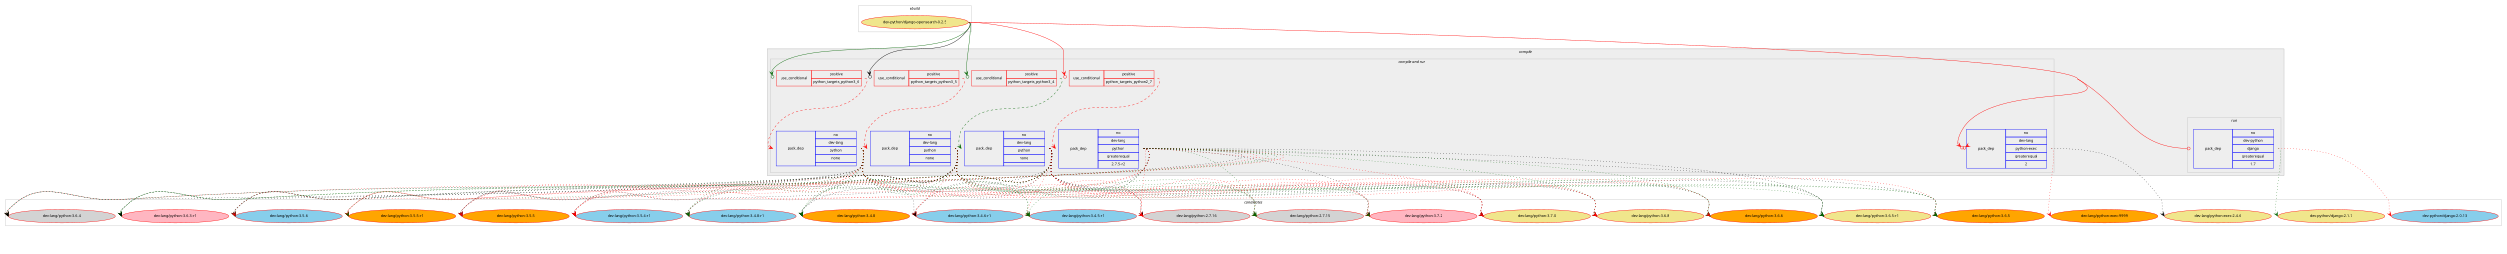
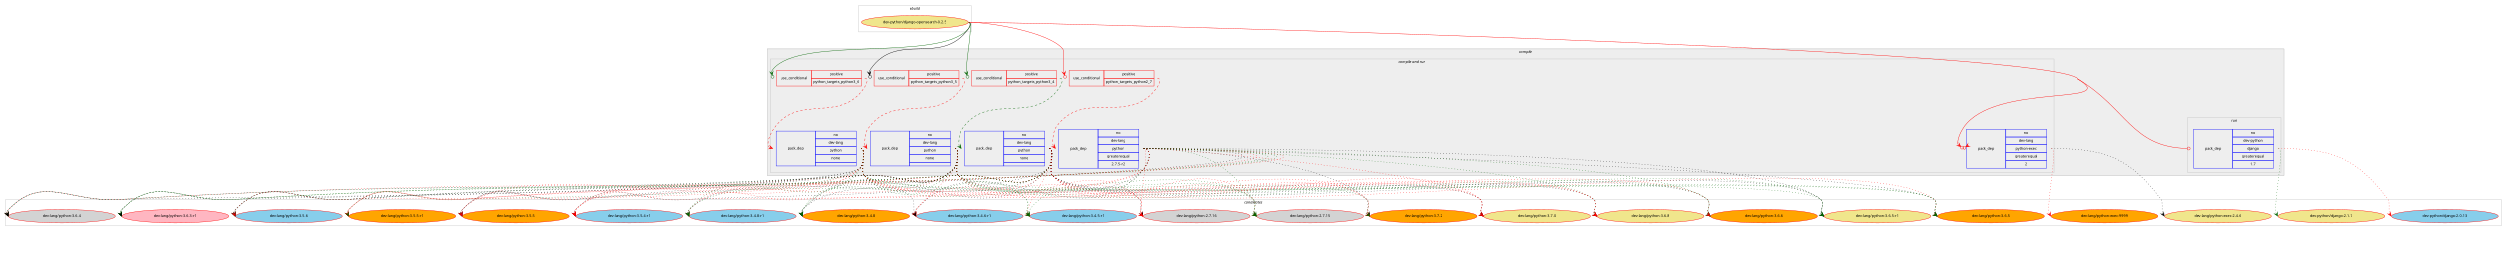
(1424, 216) -> (1424, 216)
